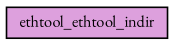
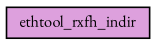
(87, 23) -> (78, 23)
